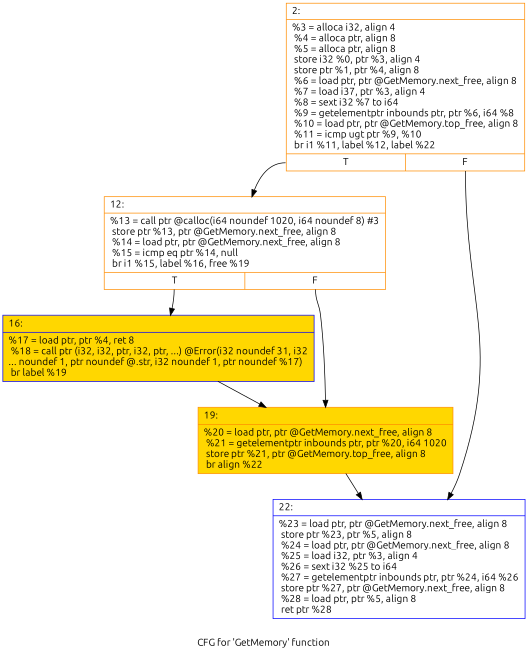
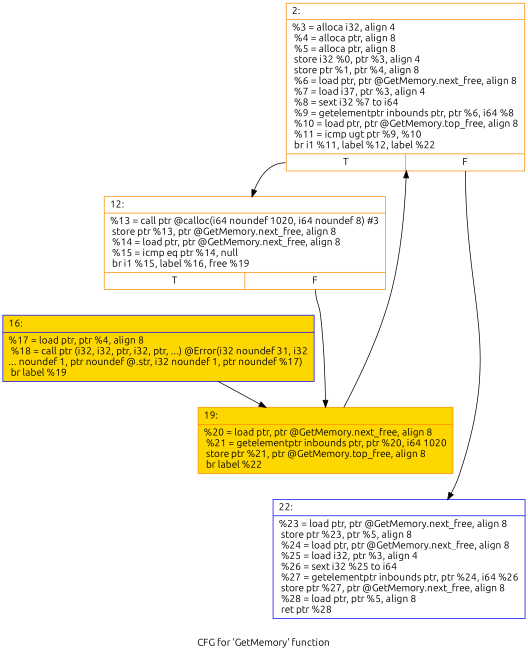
(174, 299) -> none
(72, 341) -> (76, 341)
(233, 465) -> (233, 465)
(352, 483) -> (390, 297)
